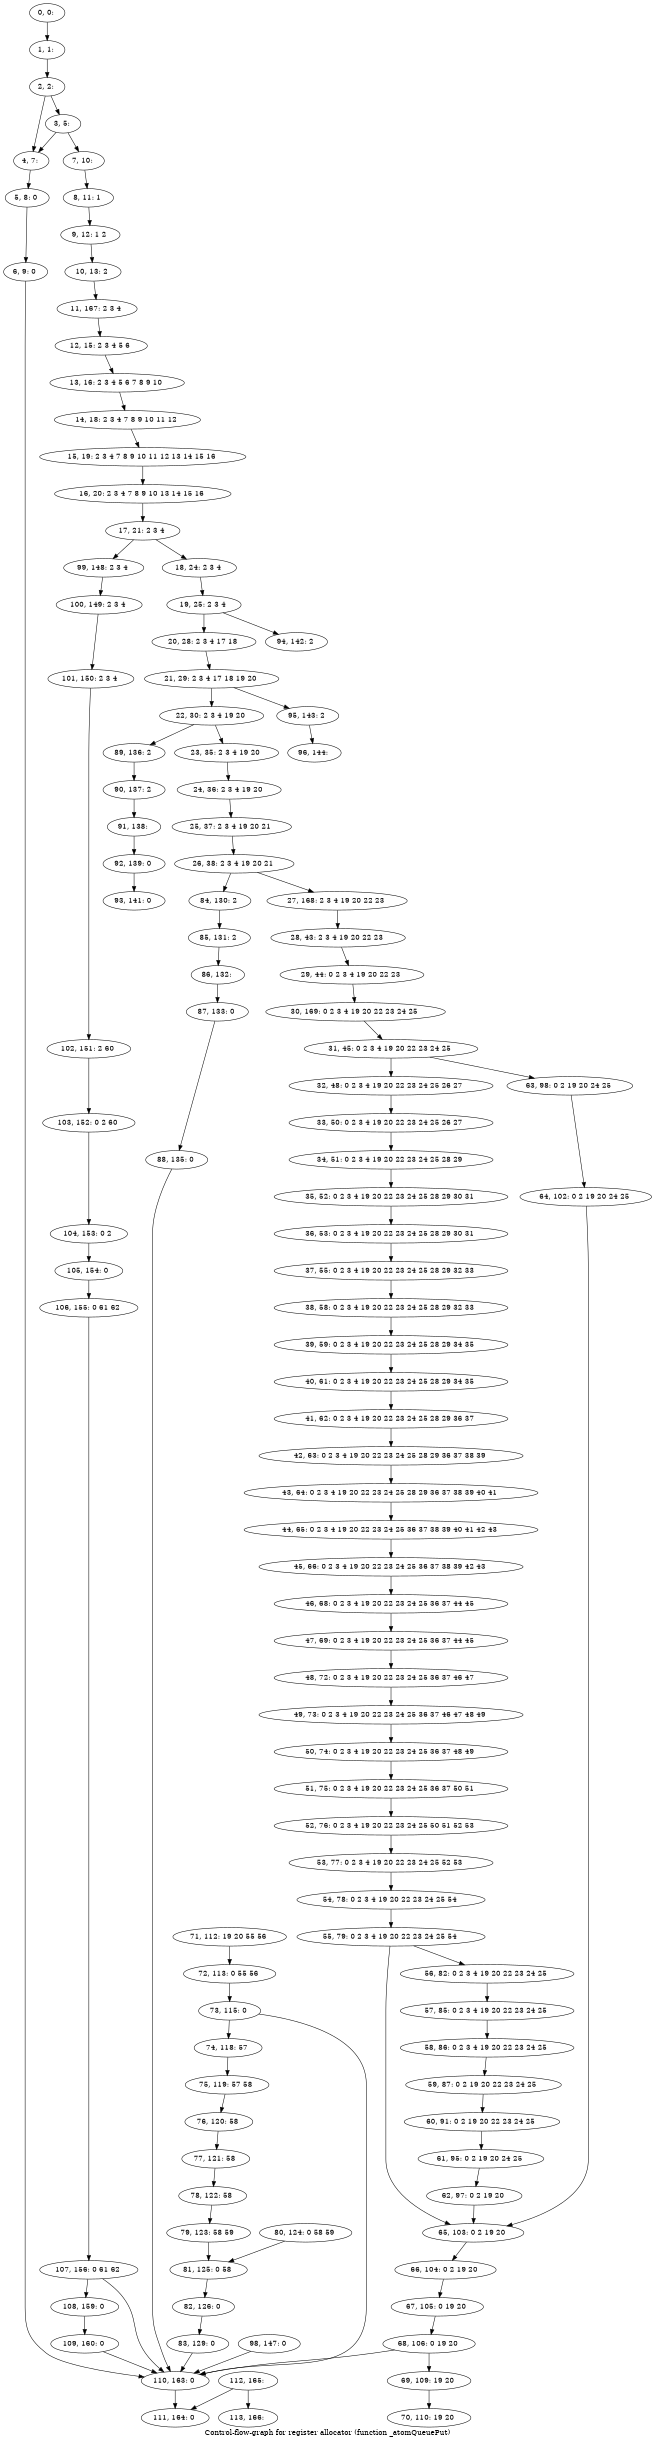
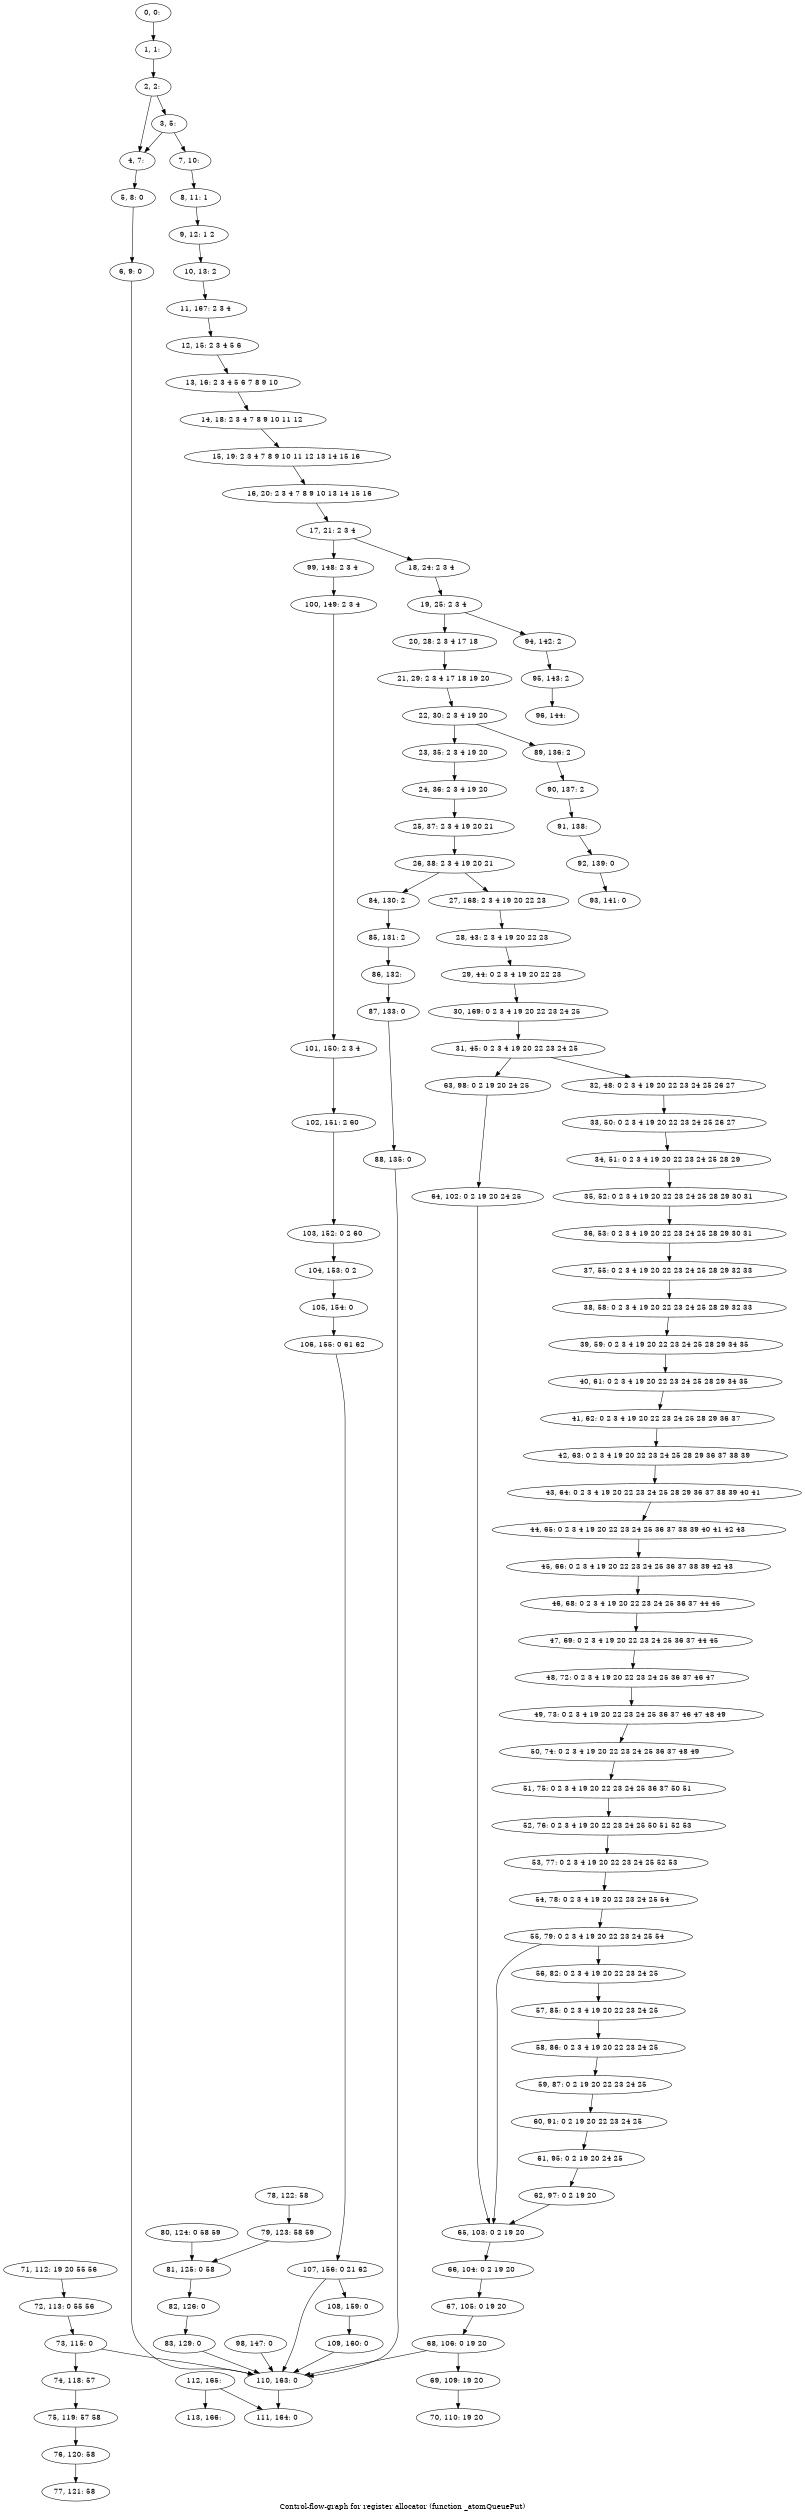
(259, 697) -> (548, 658)
(214, 2175) -> none
(89, 2270) -> (335, 2270)
